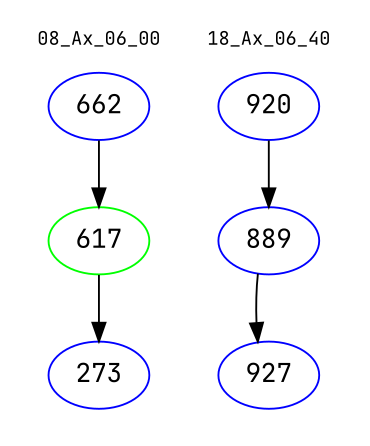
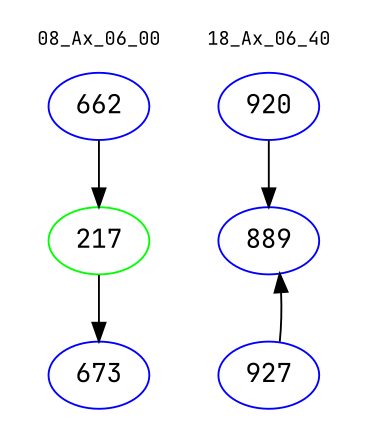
(99, 241) -> (99, 241)
(256, 298) -> (281, 317)
(99, 375) -> (99, 375)
